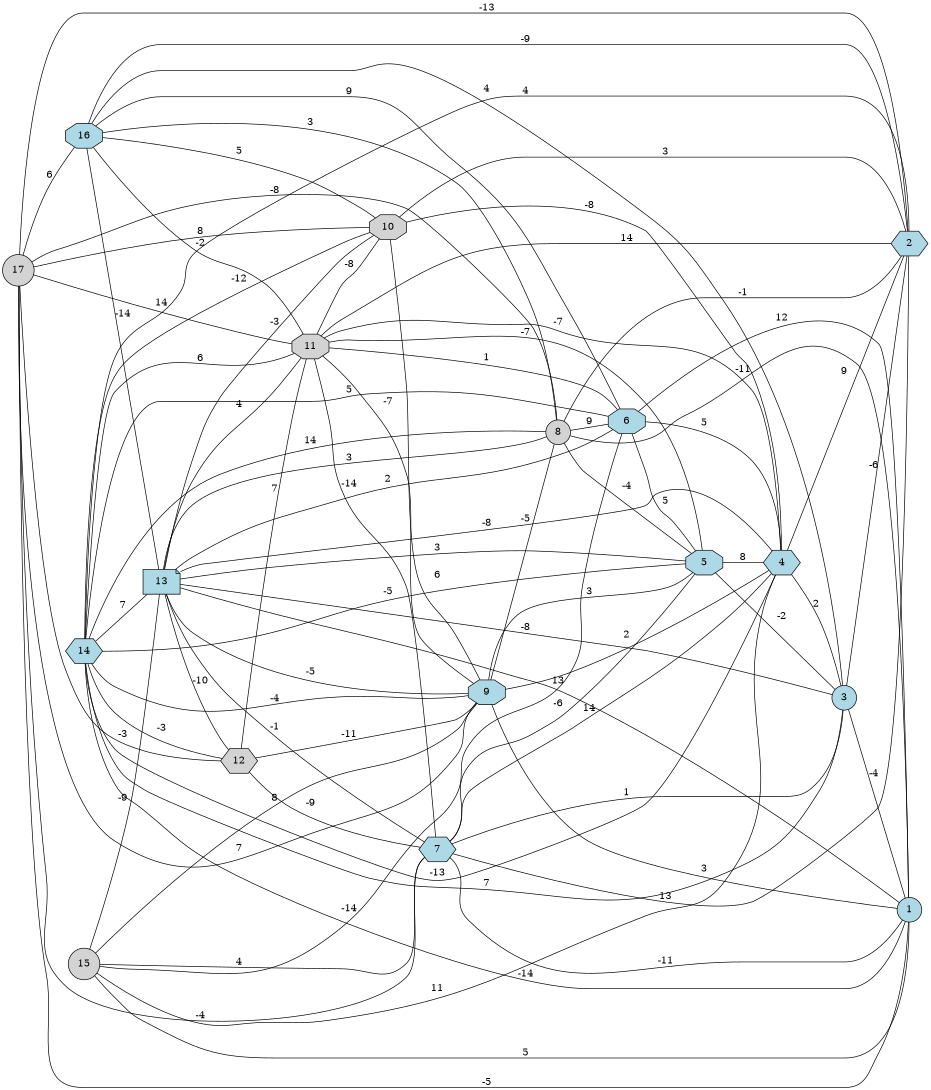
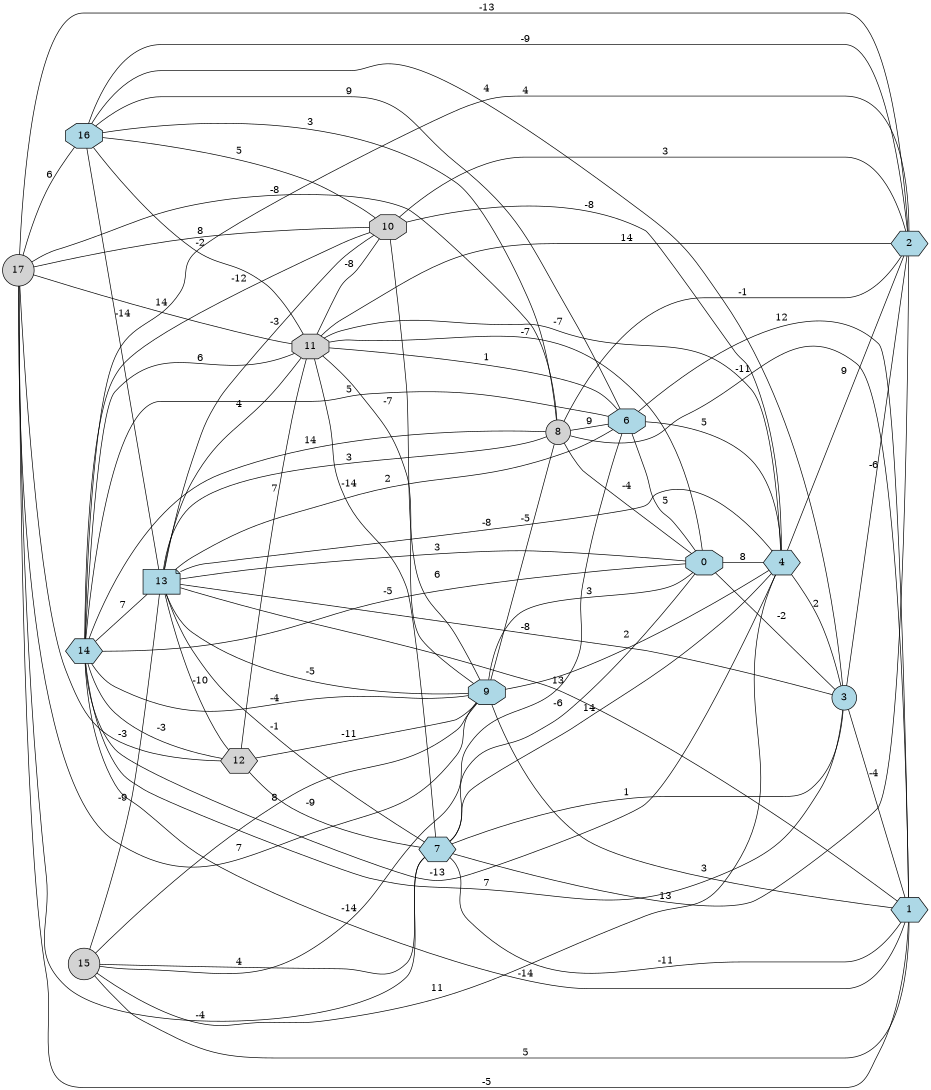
(704, 563) -> (704, 563)
(909, 910) -> (909, 910)
